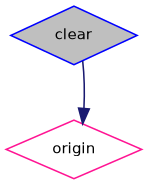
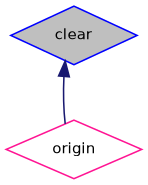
(84, 85) -> (64, 100)
